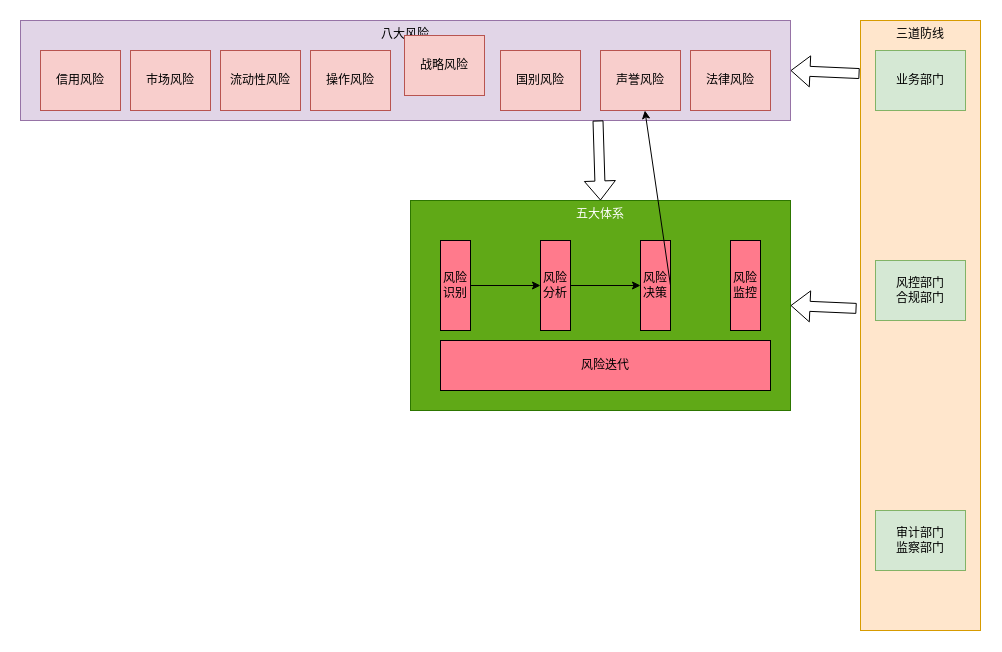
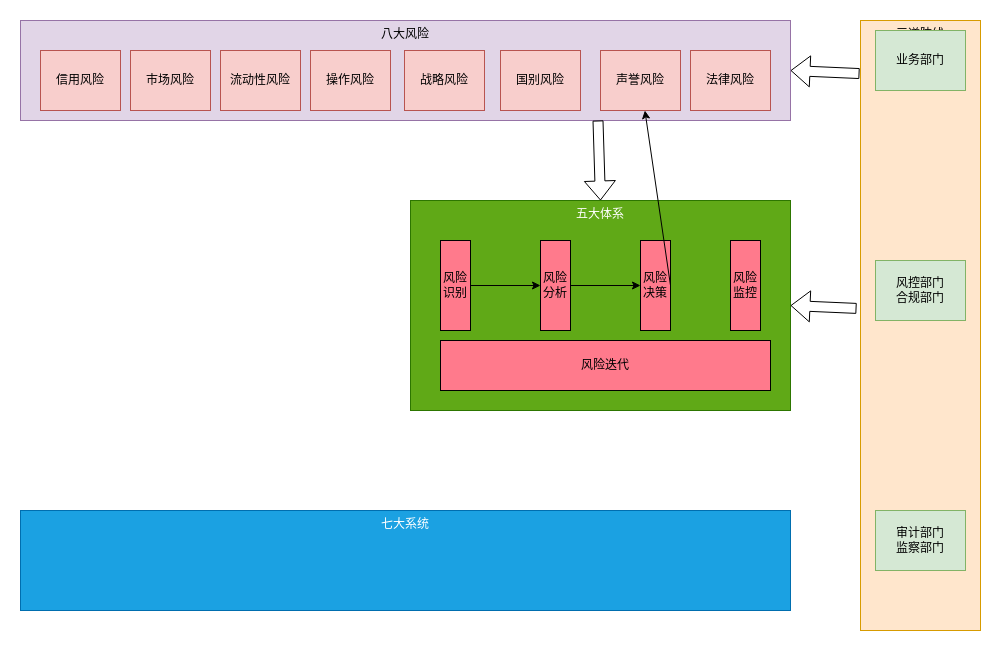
(445, 66) -> (445, 81)
(921, 81) -> (921, 61)
none -> (406, 561)
